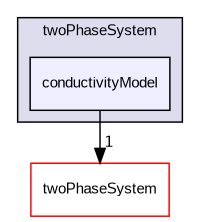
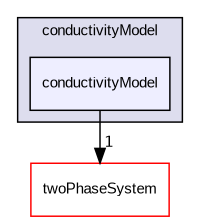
(100, 32) -> (100, 32)
